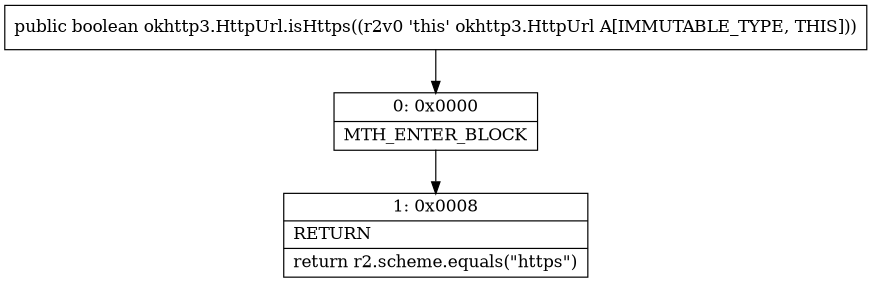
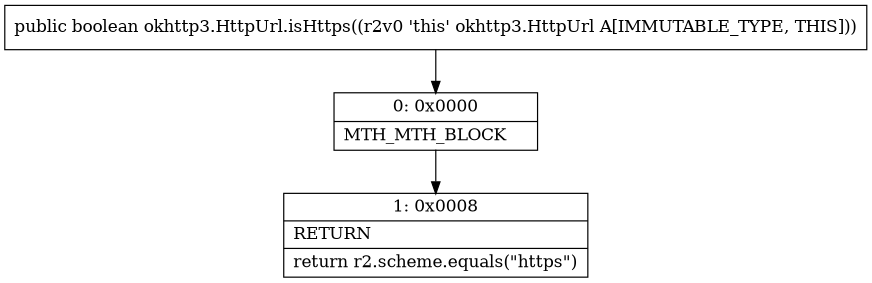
(436, 135) -> (425, 135)
